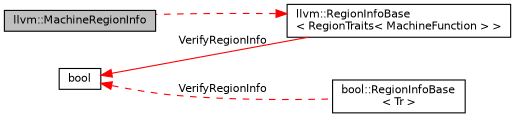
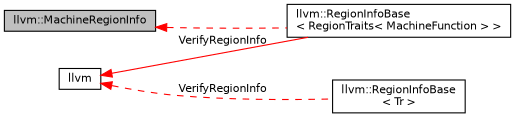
(216, 14) -> (227, 28)
(80, 79) -> (80, 79)
(399, 96) -> (399, 96)
